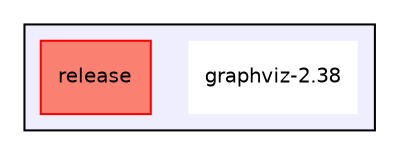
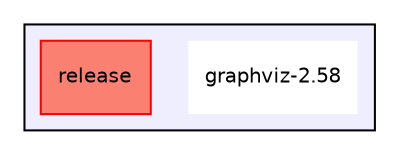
(273, 77) -> (273, 77)
